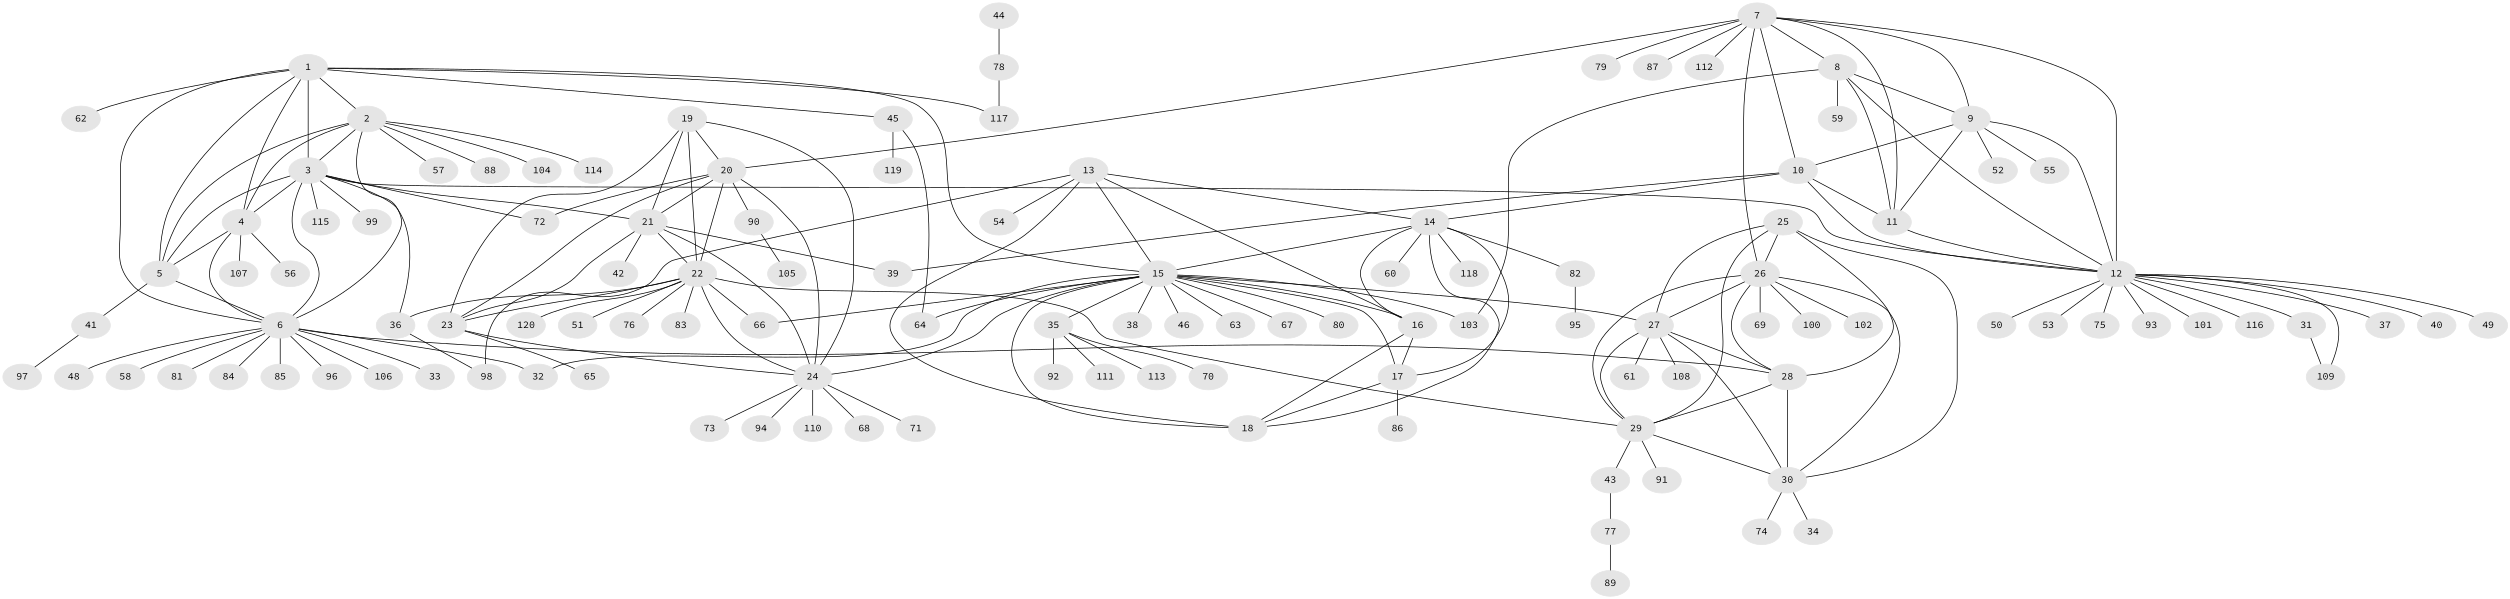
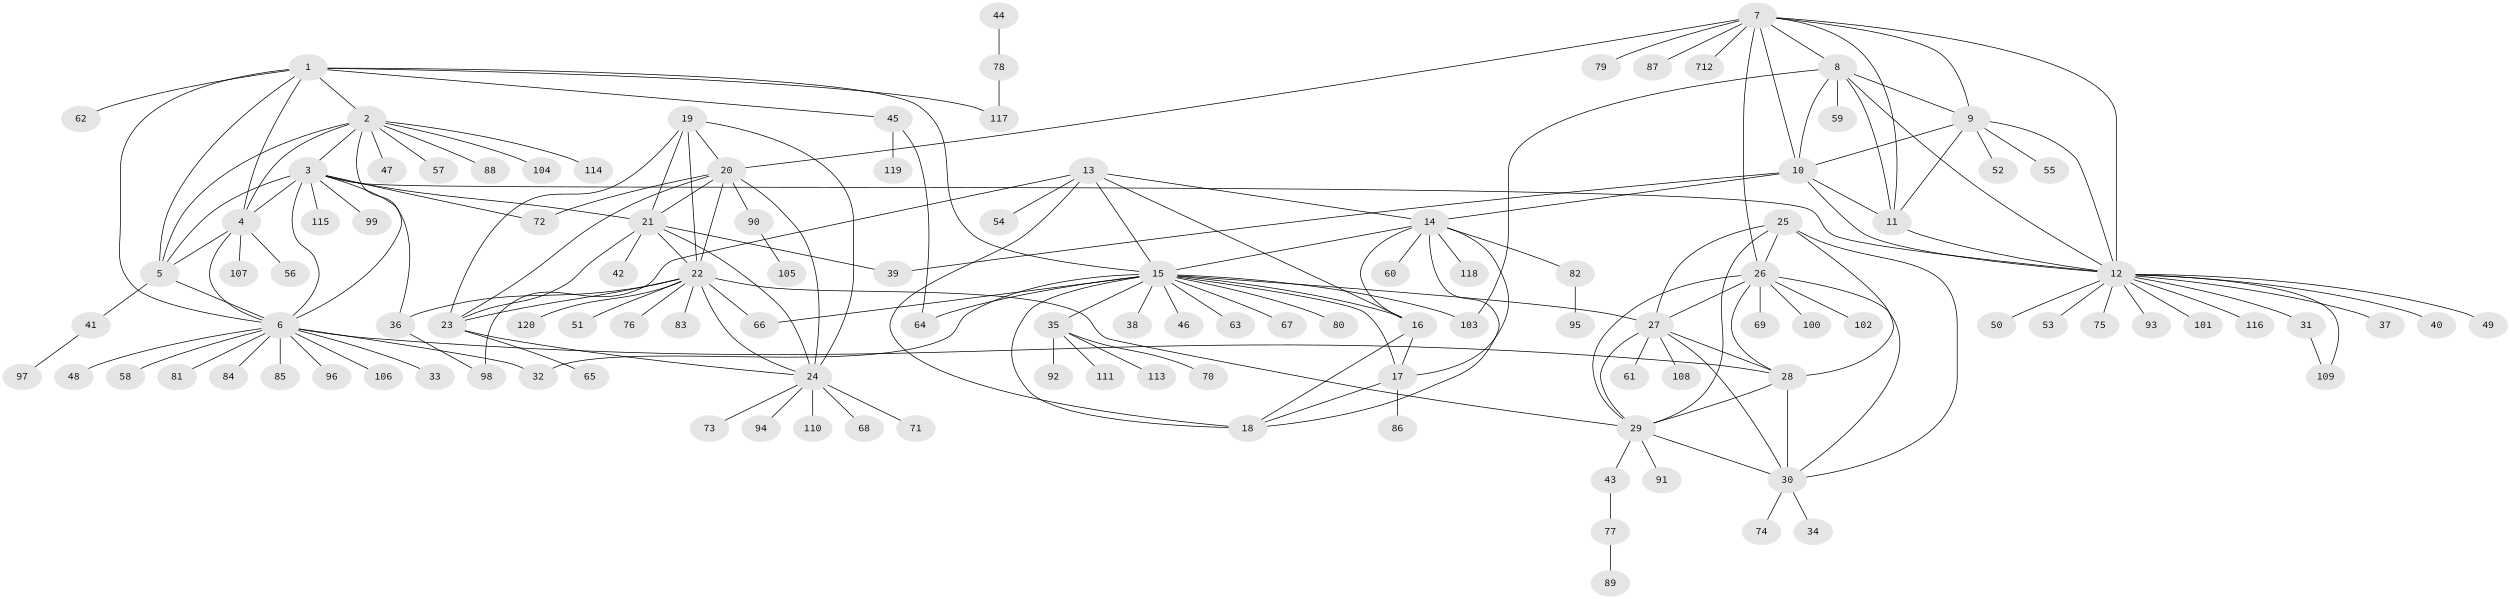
(1704, 67) -> (1704, 67)
none -> (1808, 116)
(308, 119) -> none
none -> (387, 171)
(986, 326) -> none
